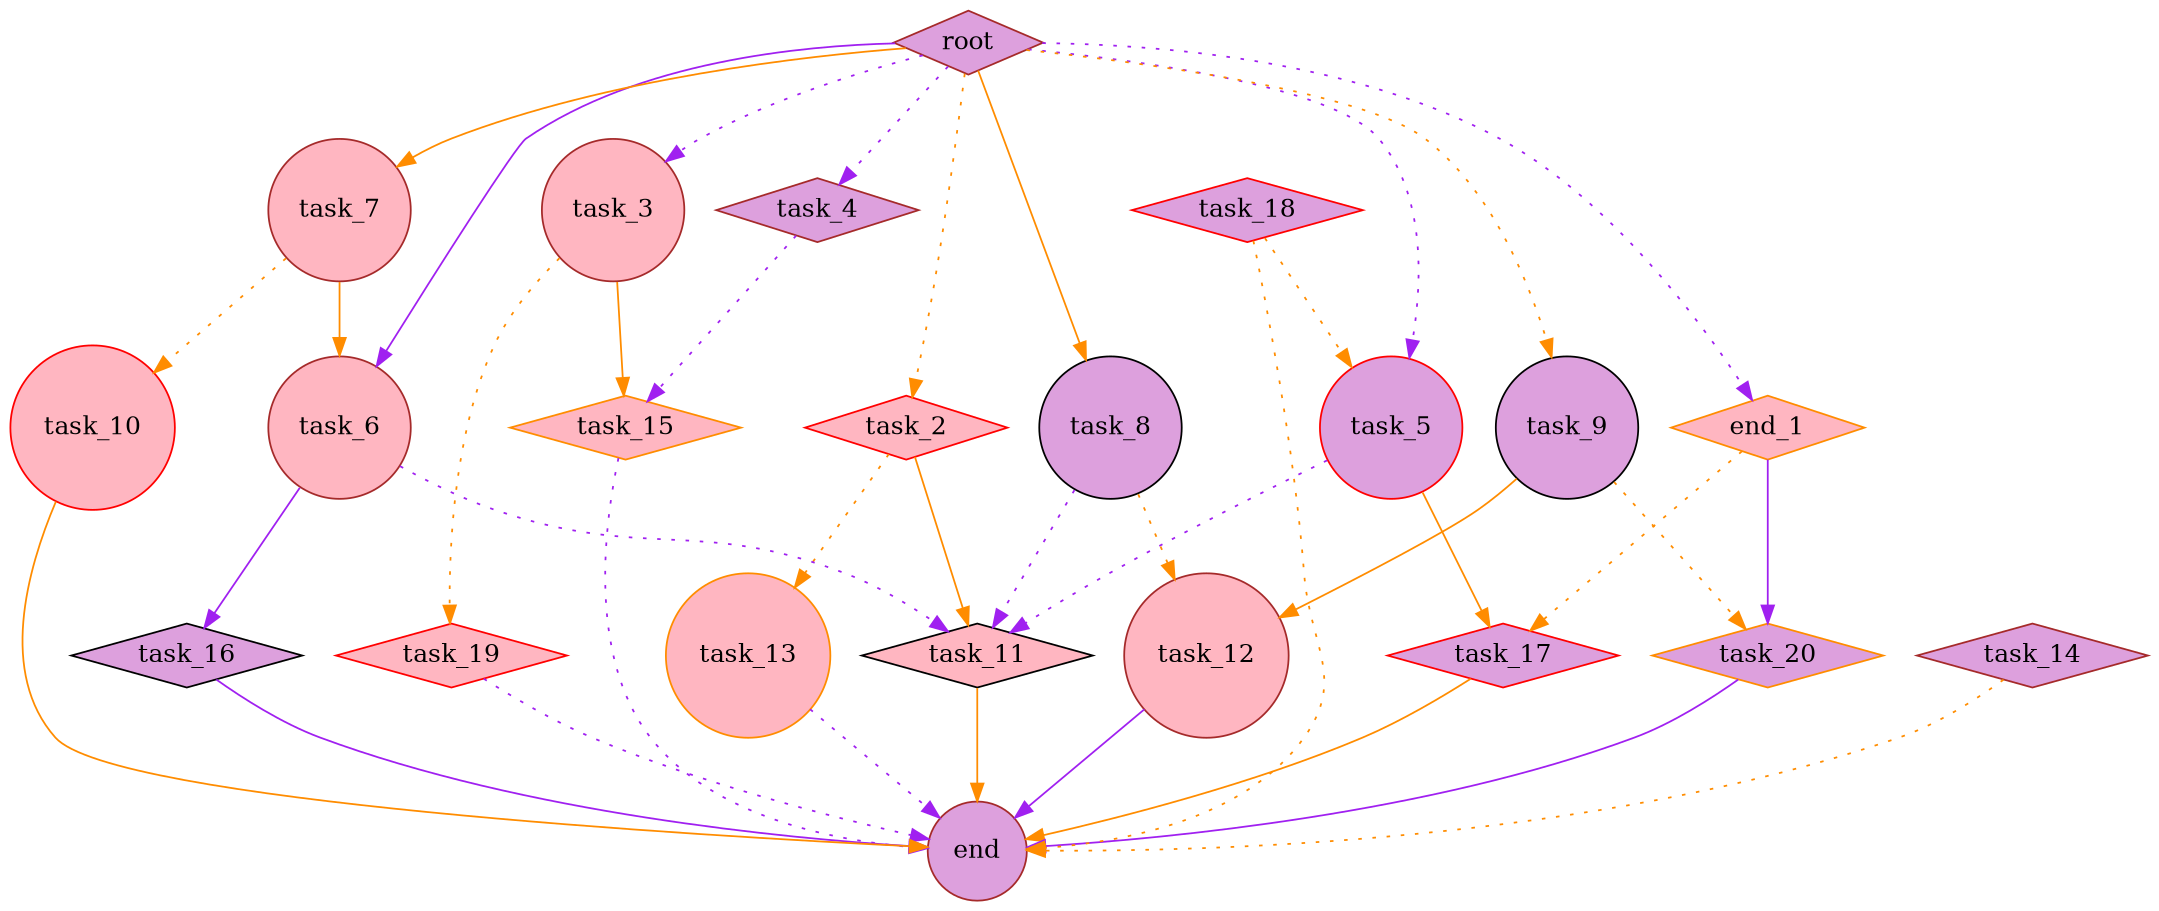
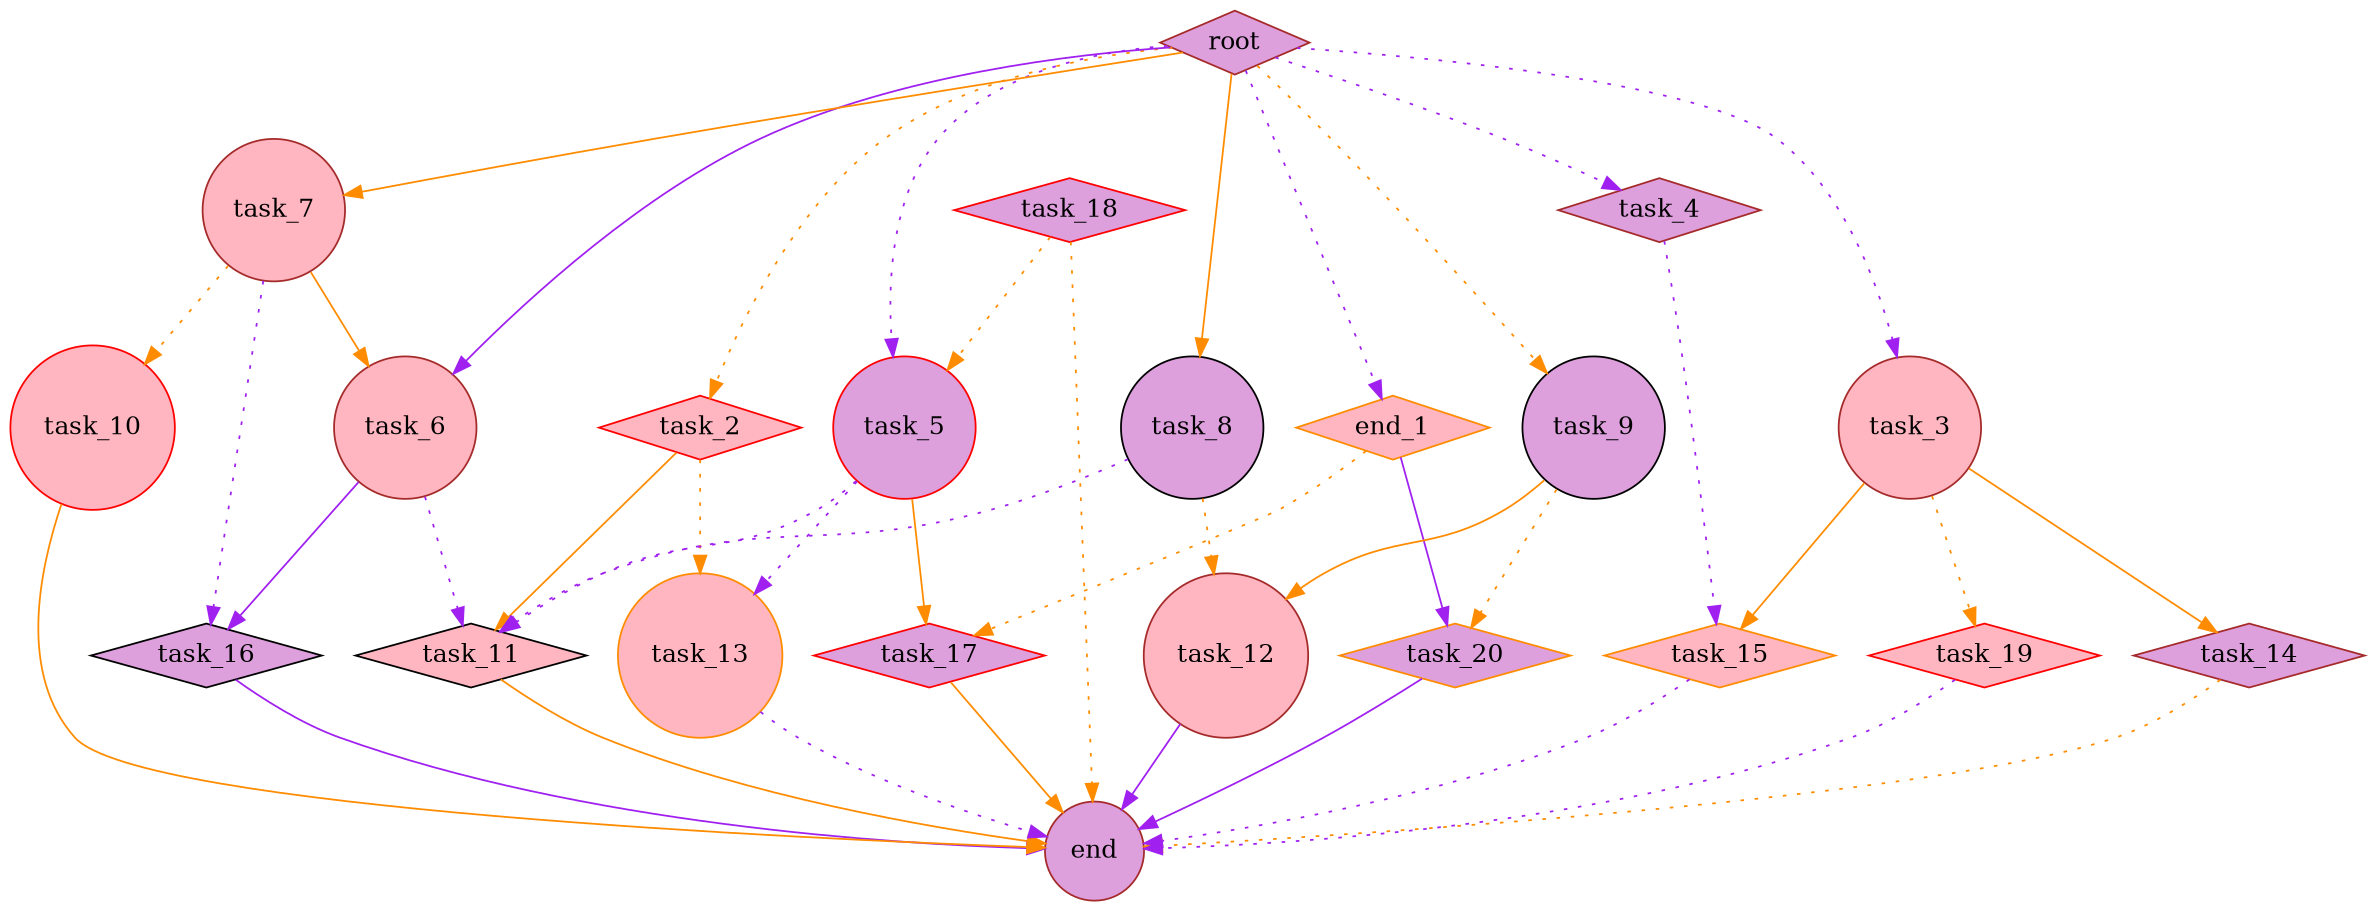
none -> (238, 444)
none -> (819, 524)
none -> (2085, 545)
